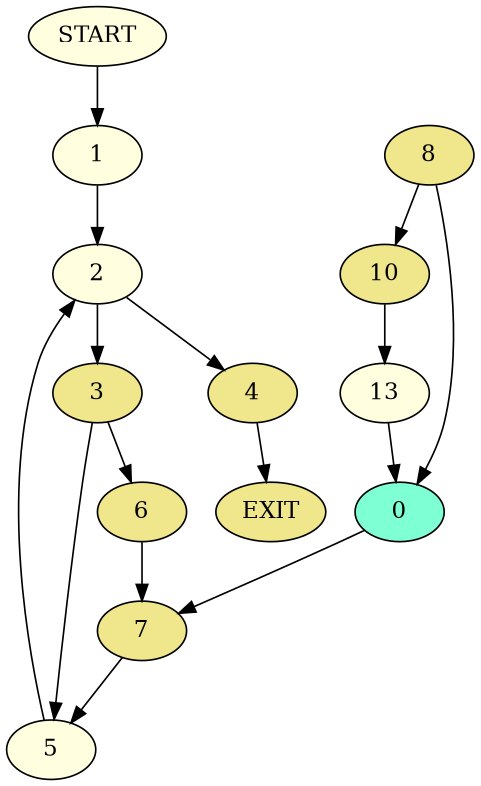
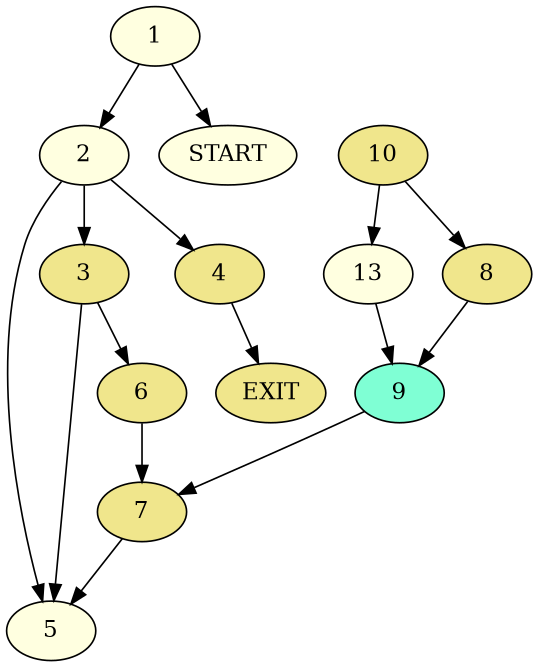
(97, 88) -> (187, 88)
(410, 207) -> (429, 208)
(400, 512) -> (400, 393)
(19, 514) -> (8, 379)
